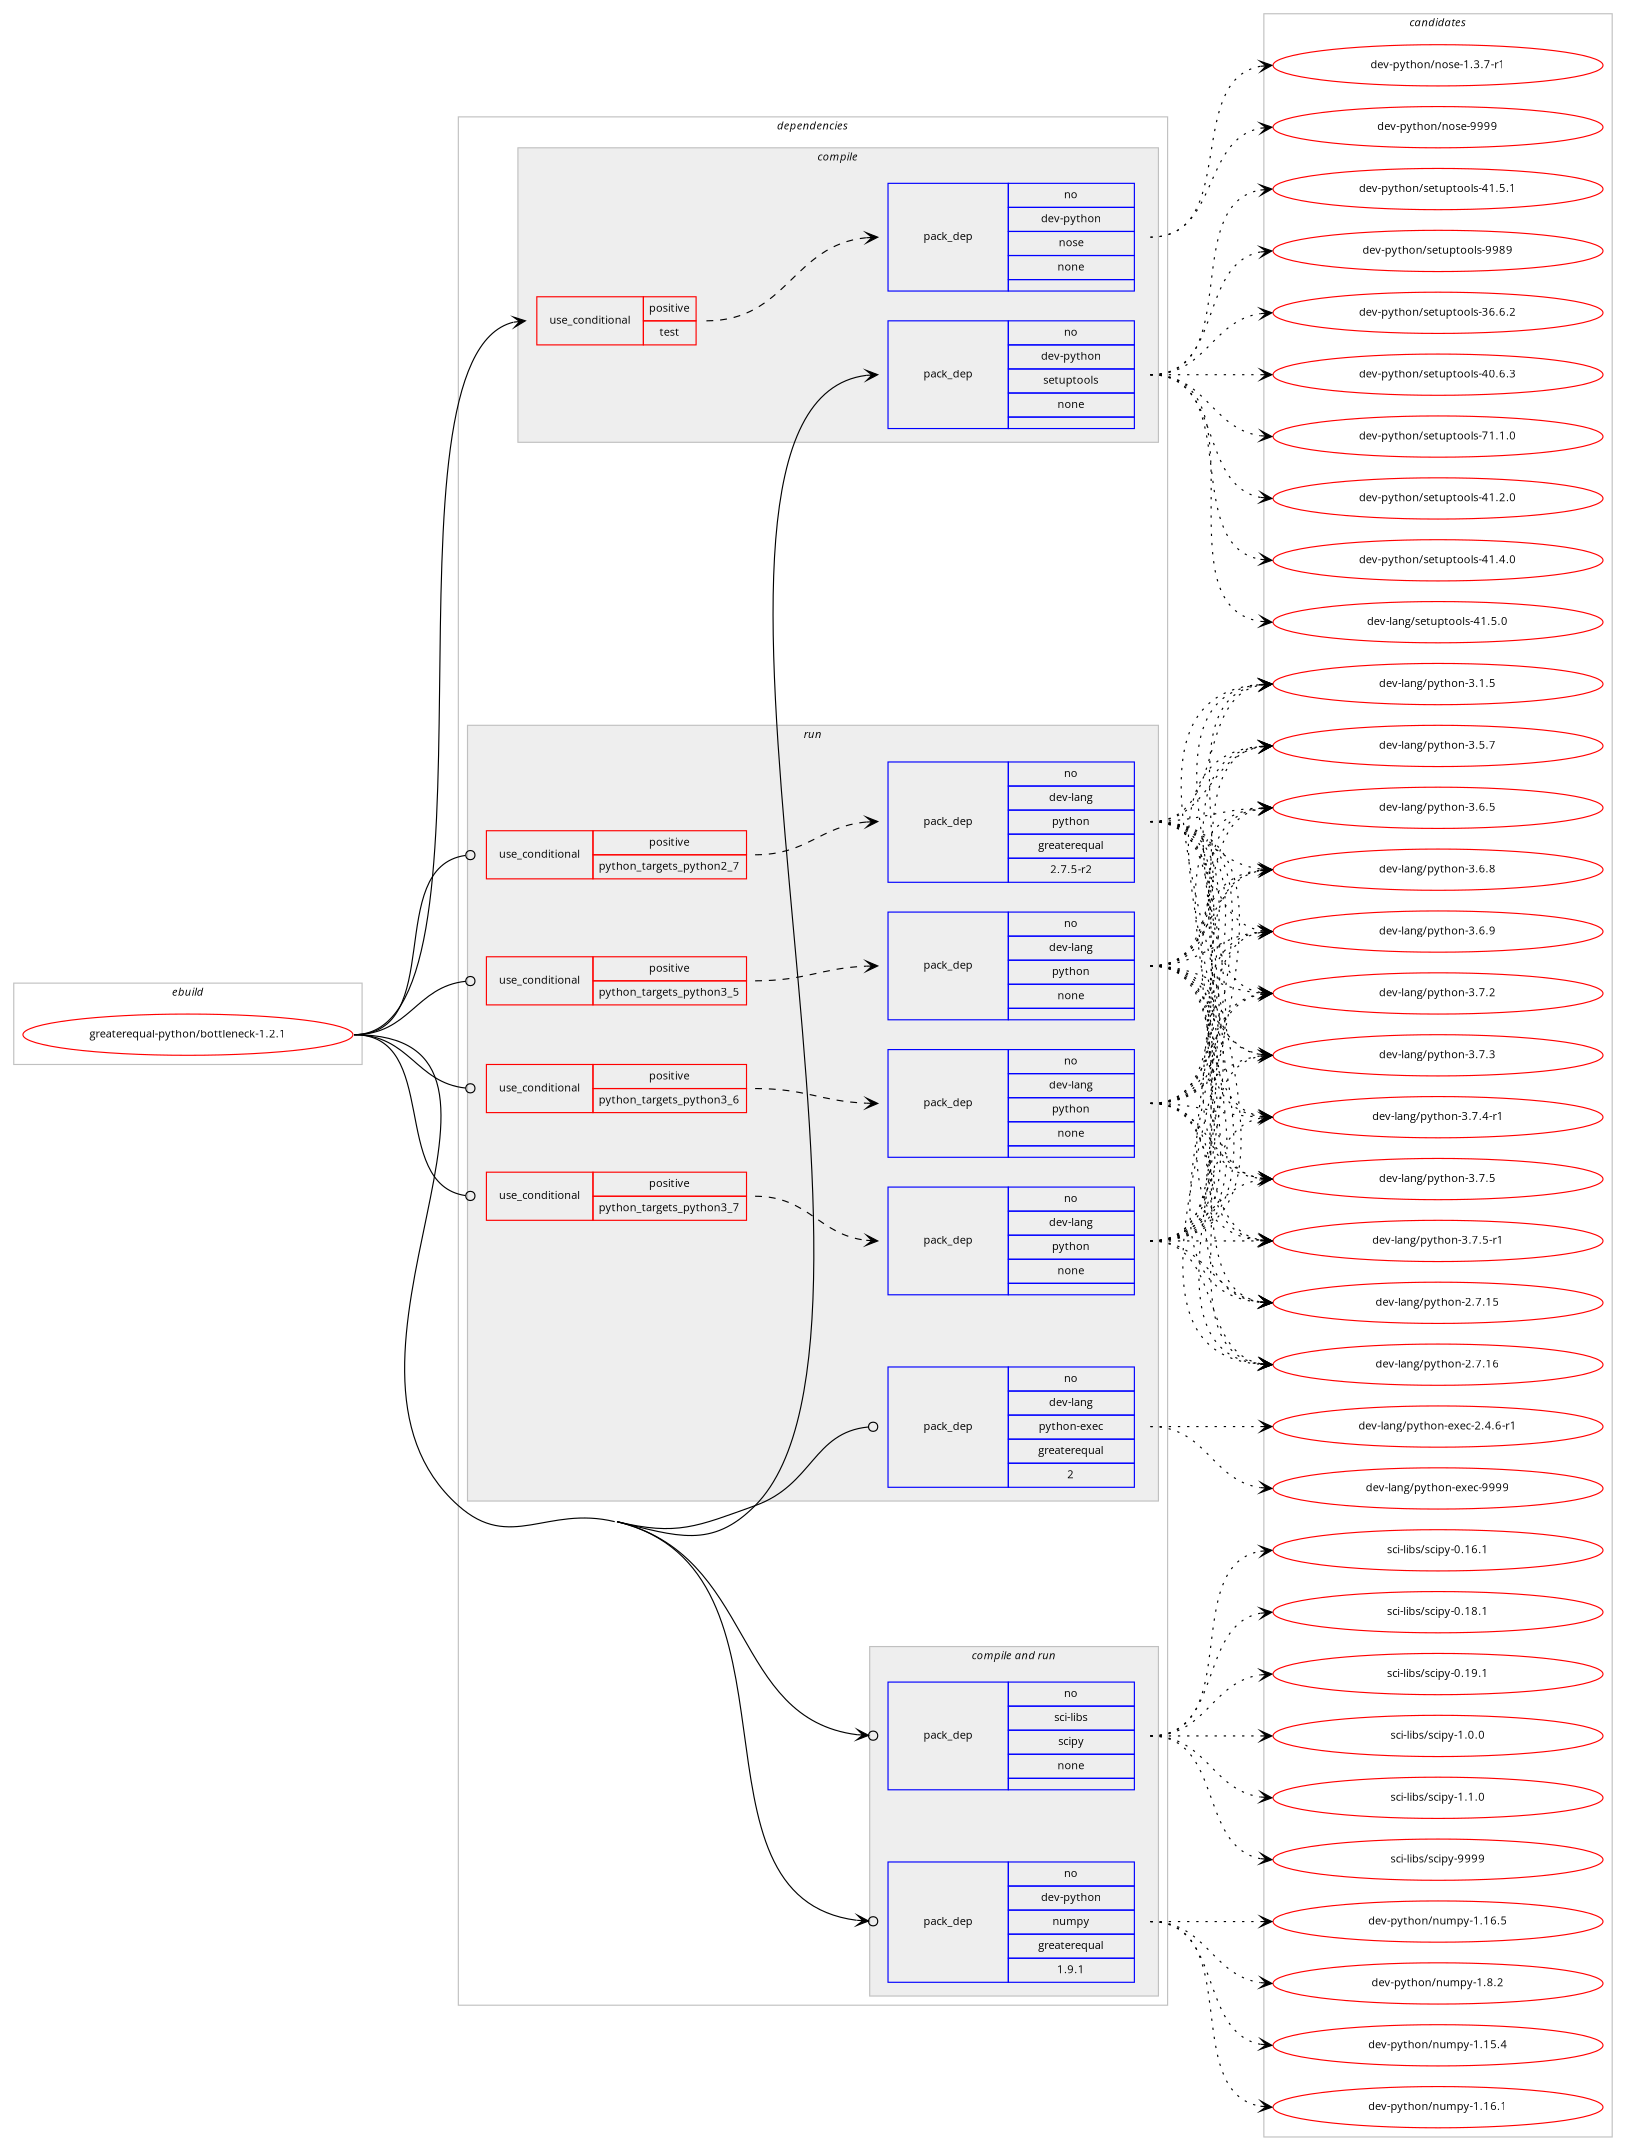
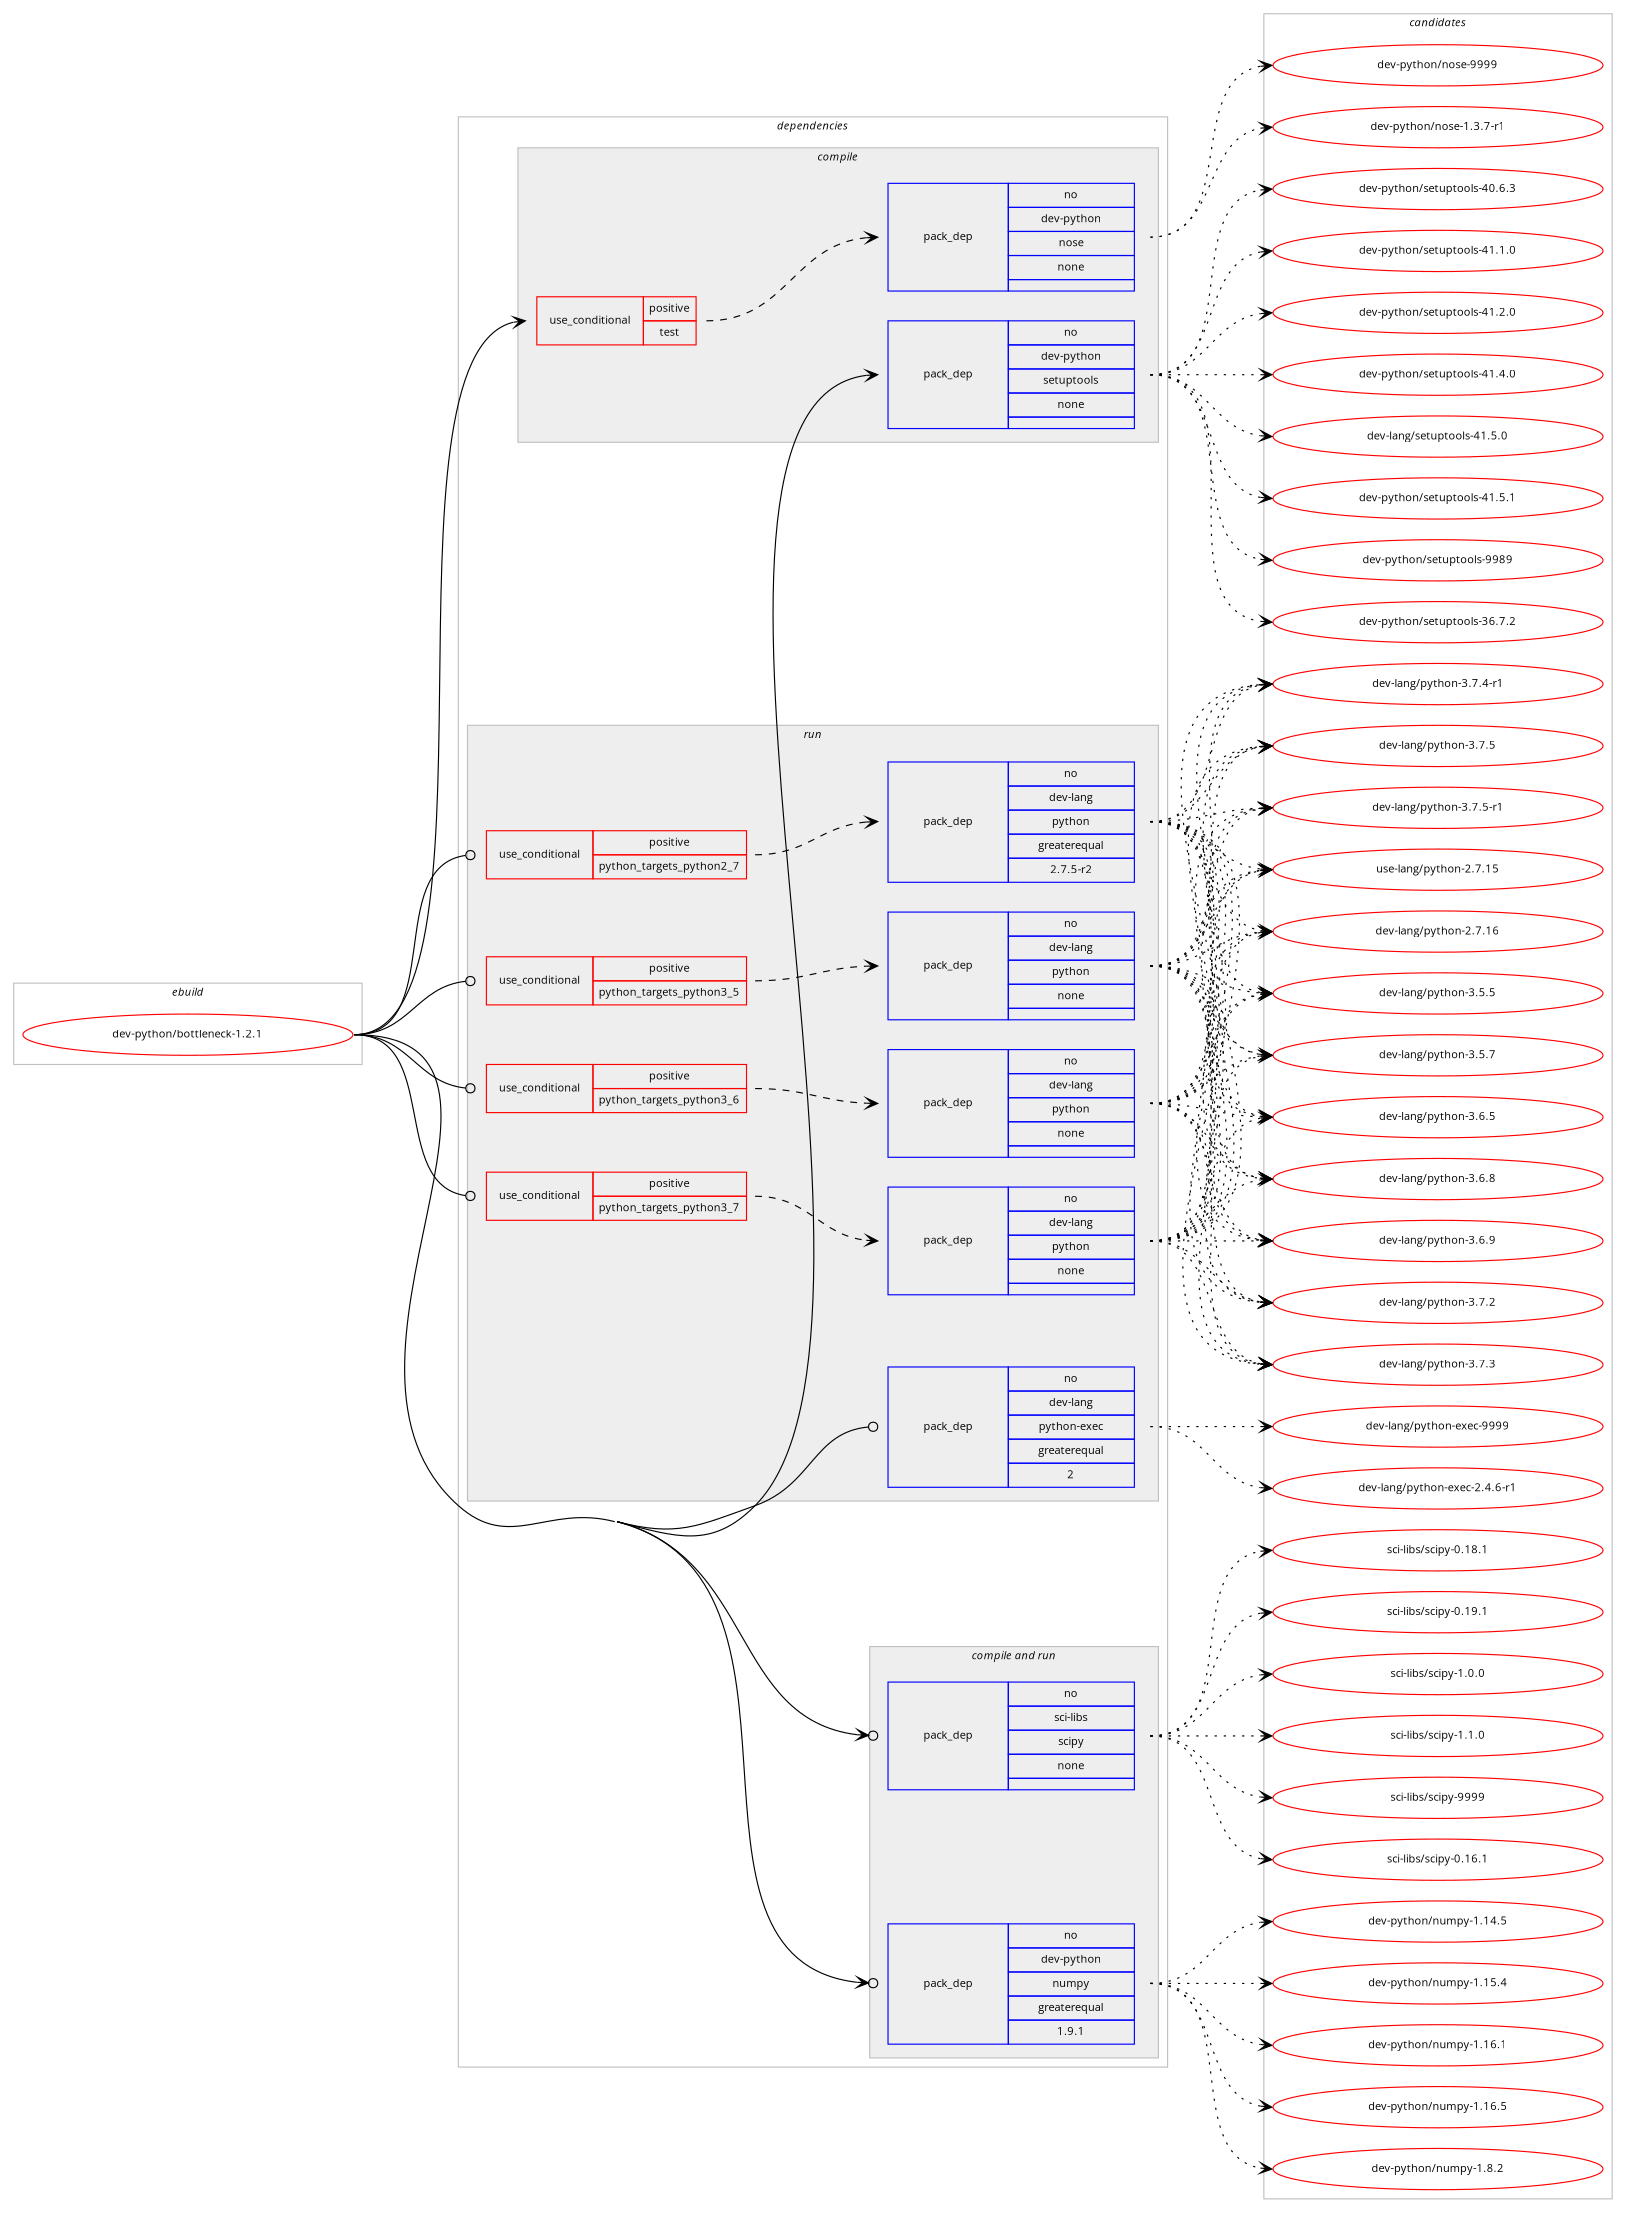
(1438, 313) -> (1438, 622)
(1438, 437) -> (1438, 251)
(1438, 684) -> (1438, 993)
(188, 1035) -> (188, 1035)
(1438, 1303) -> (1438, 870)
none -> (1438, 1922)
